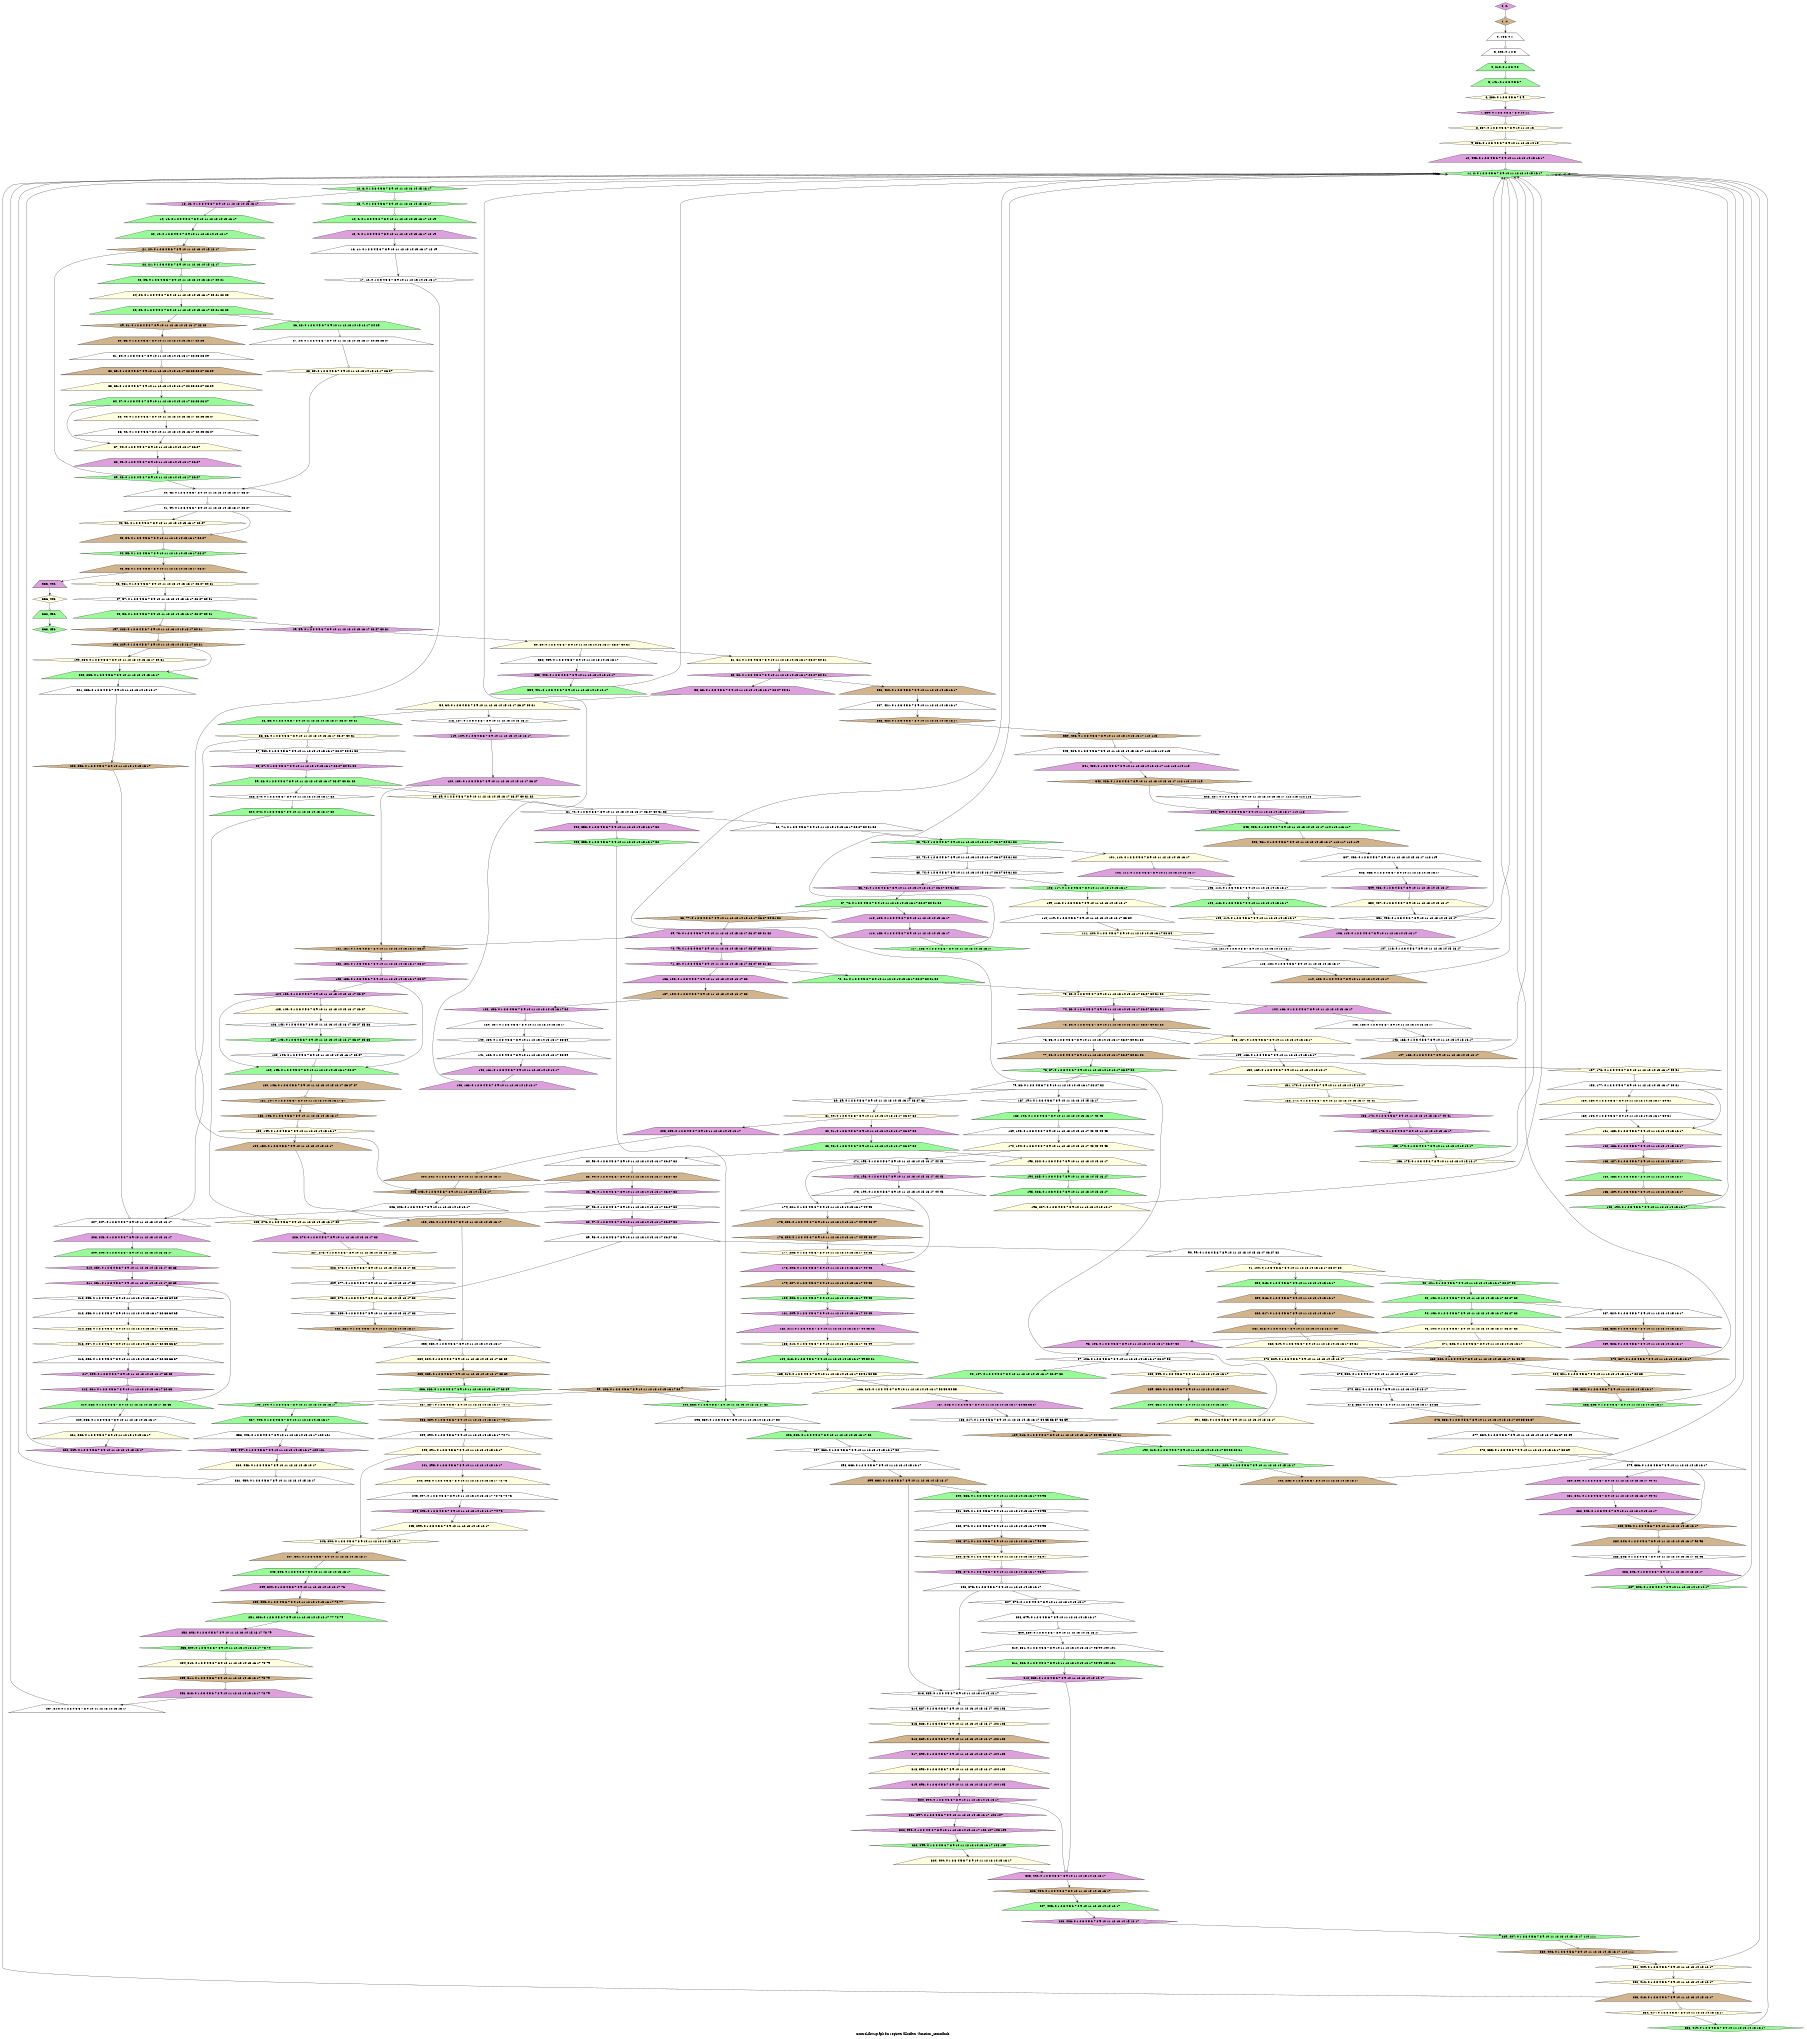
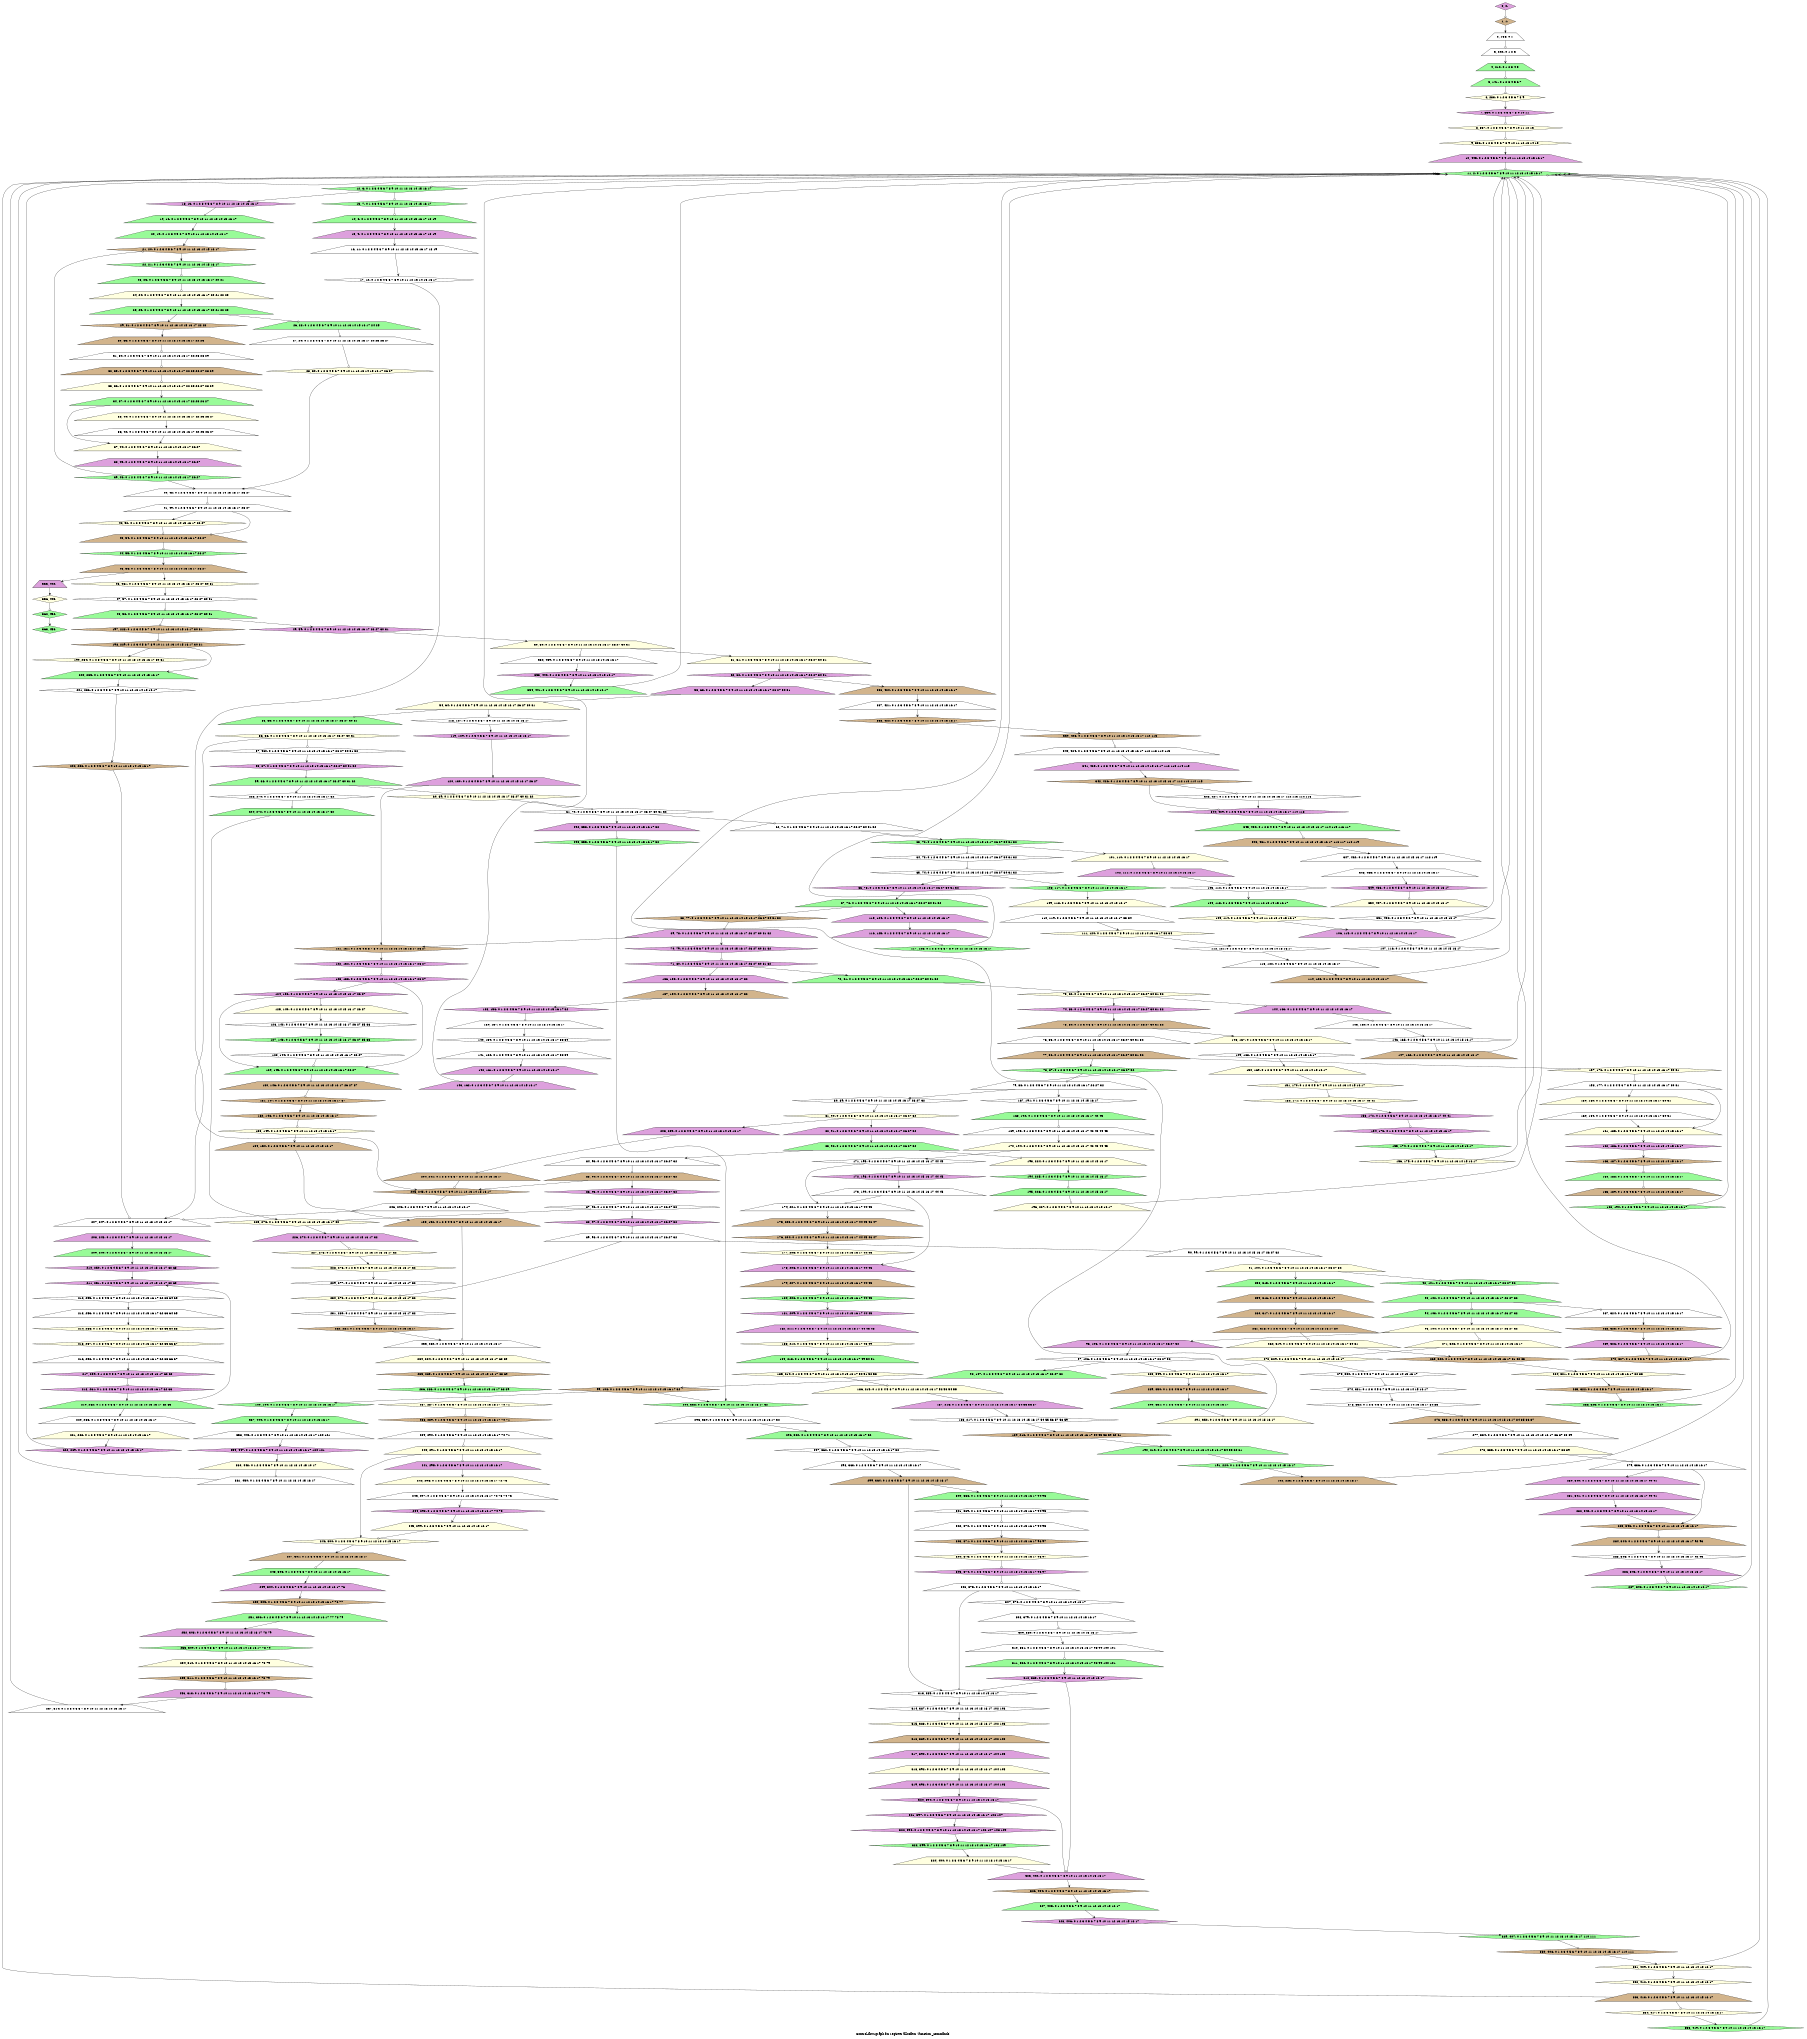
(50, 614) -> (50, 614)
(120, 666) -> (120, 667)
(117, 690) -> (117, 690)
